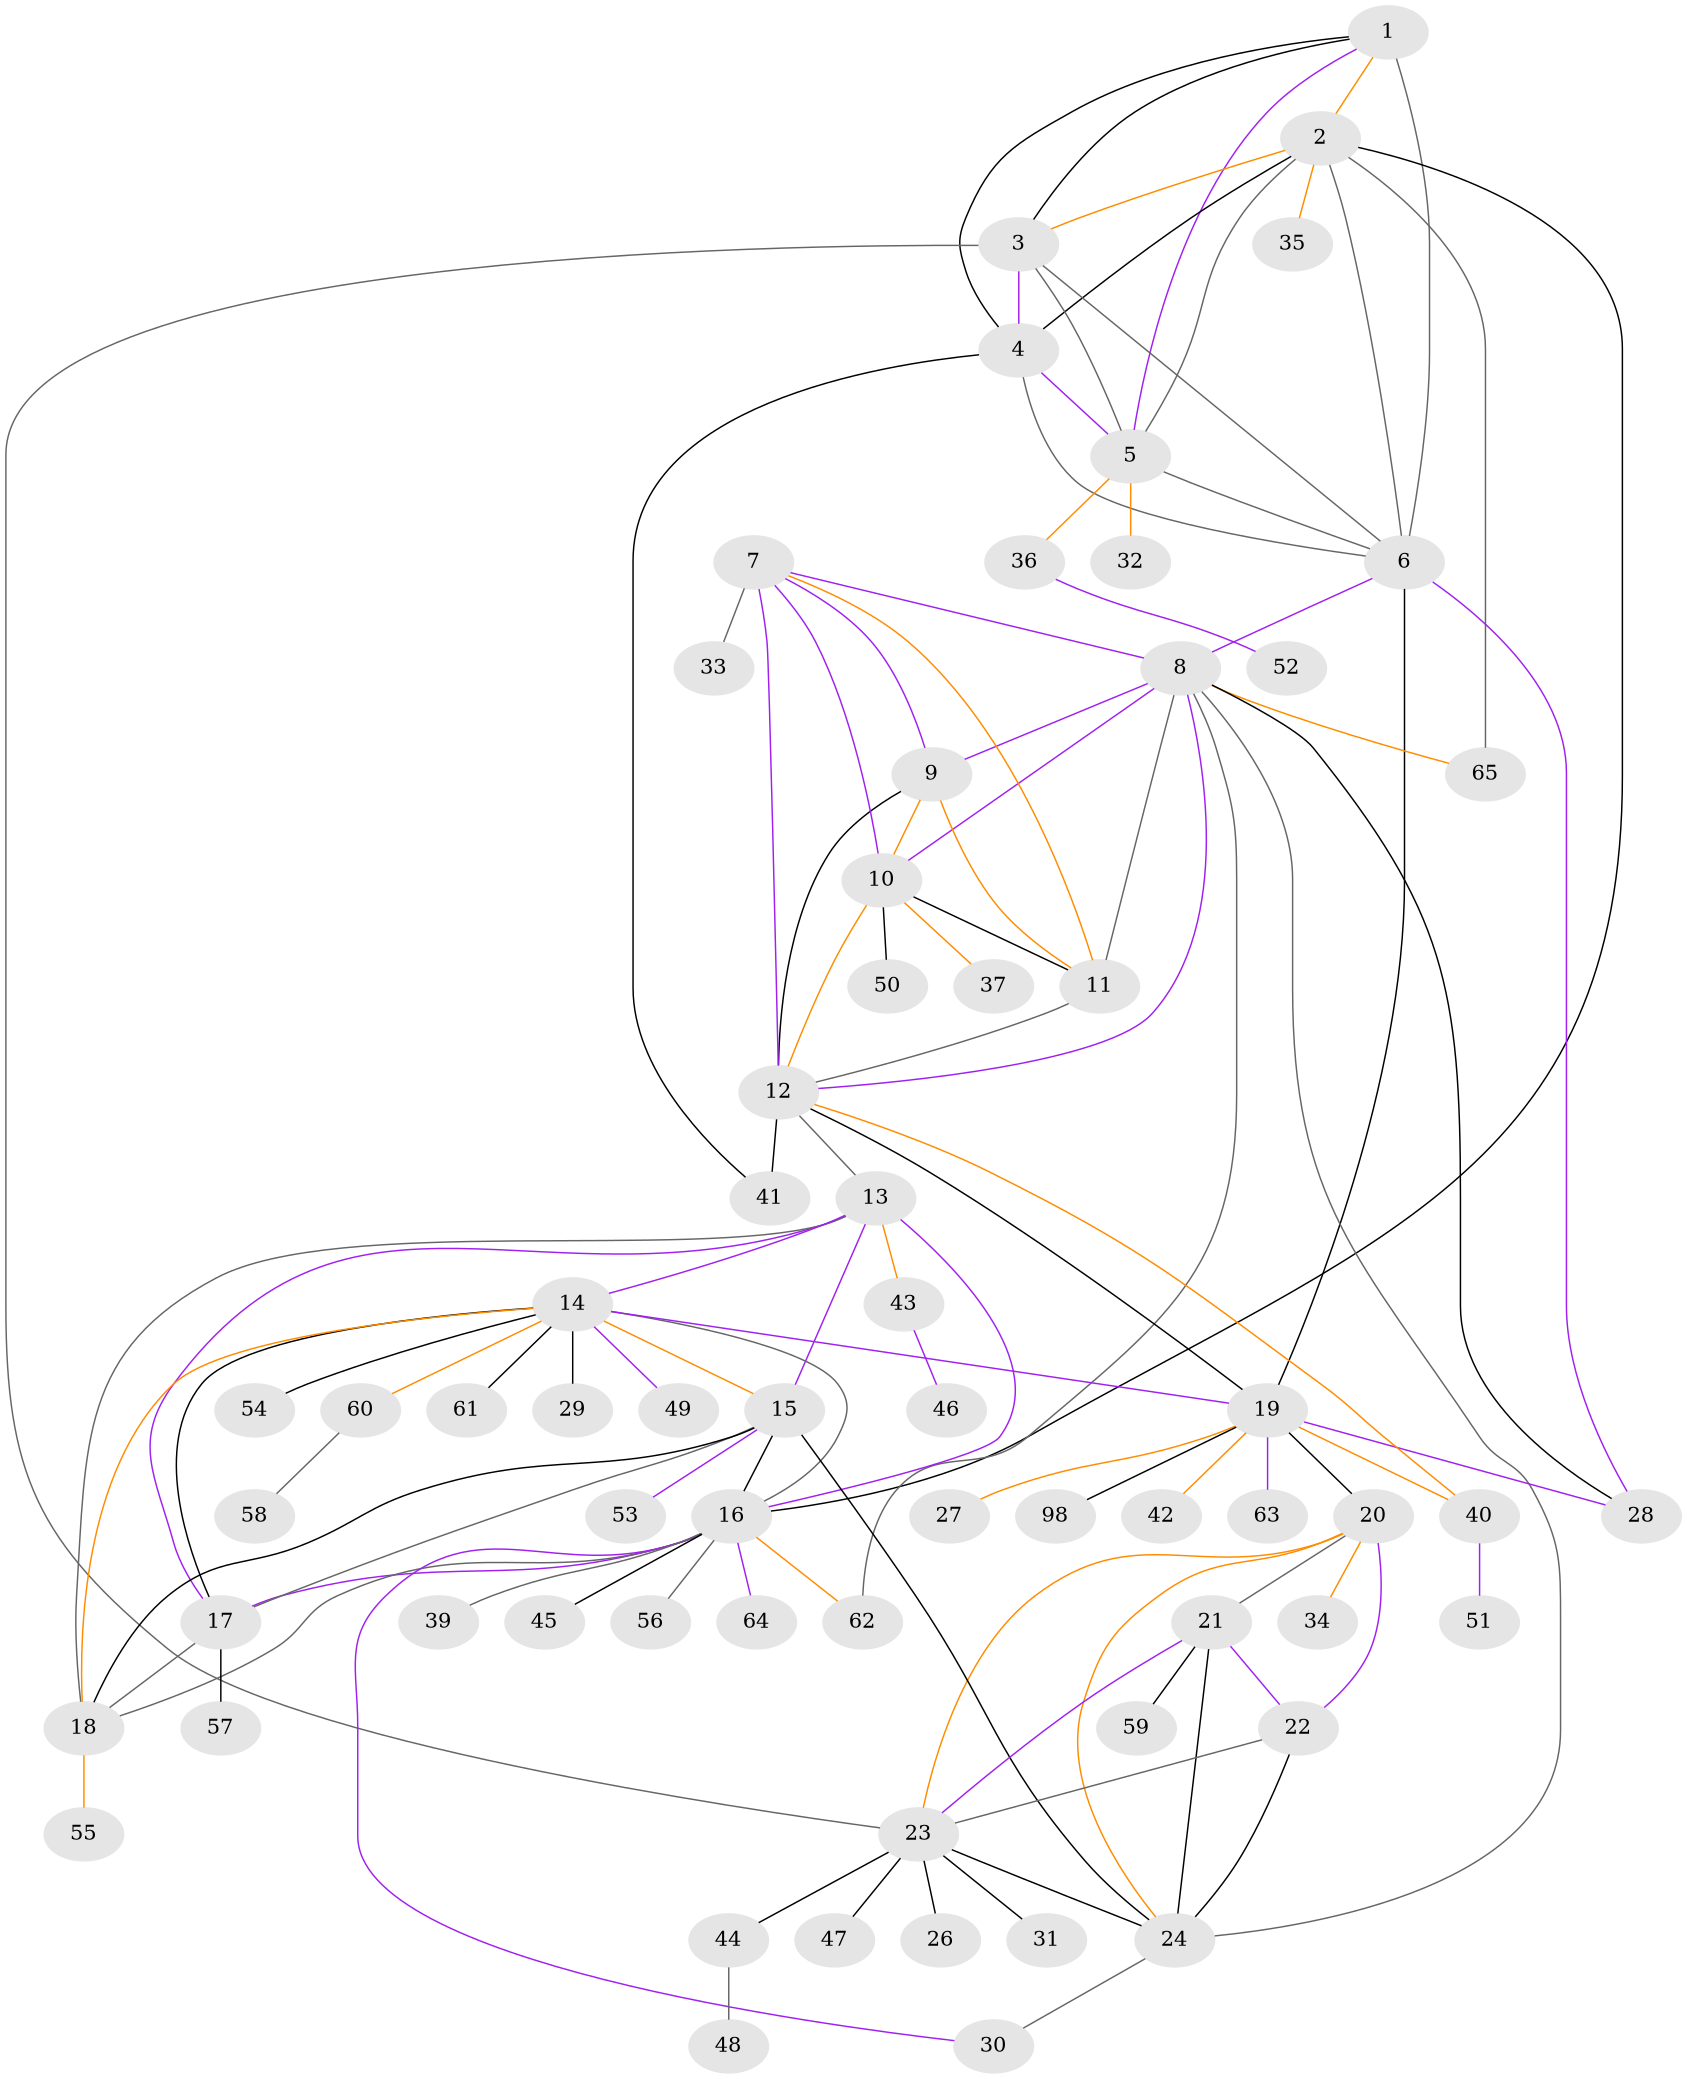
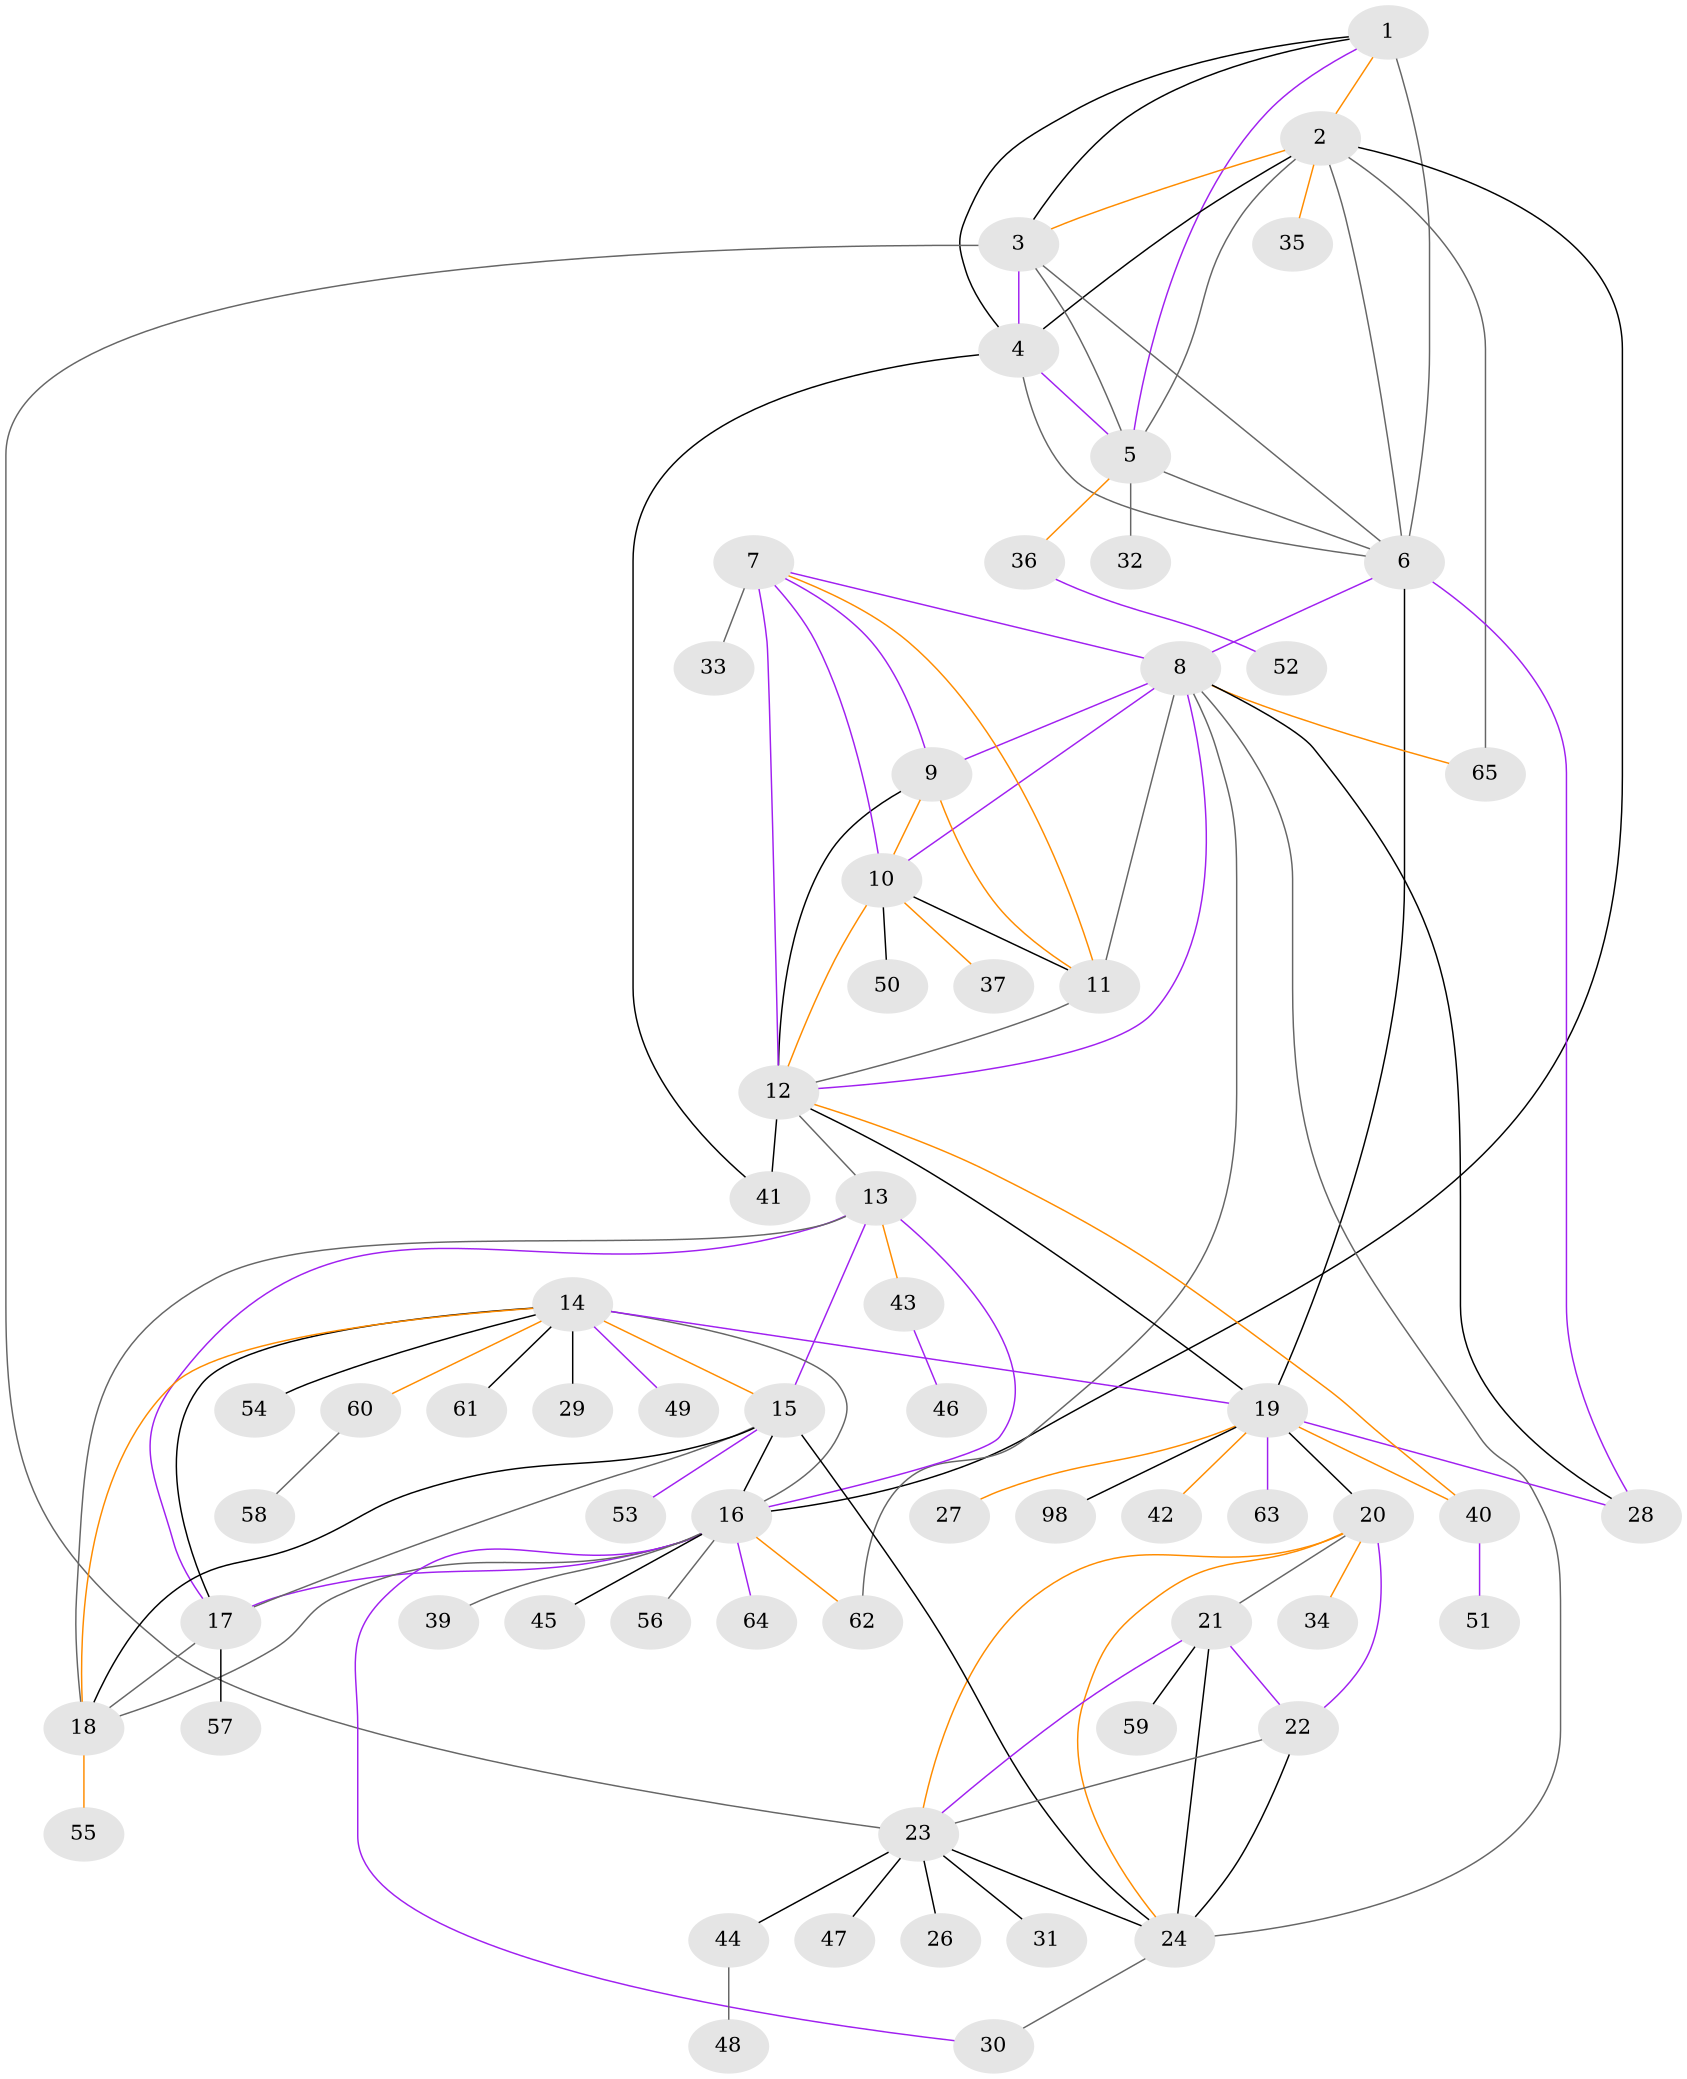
(1131, 519) -> (1131, 519)
(728, 1258) -> none
